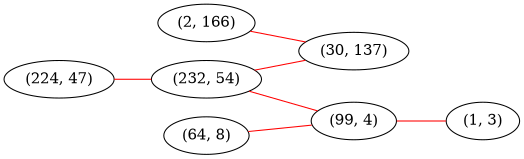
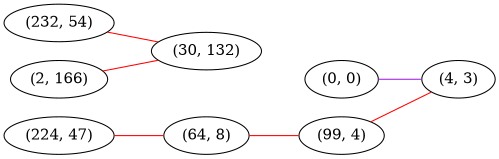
(354, 51) -> (206, 51)
(133, 79) -> (139, 136)
none -> (342, 79)
(283, 101) -> none
(483, 121) -> (458, 79)
